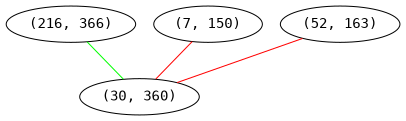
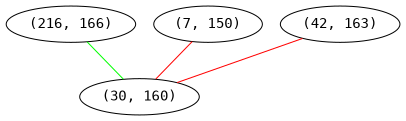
(71, 24) -> (71, 24)
(340, 24) -> (340, 24)
(139, 97) -> (139, 97)
